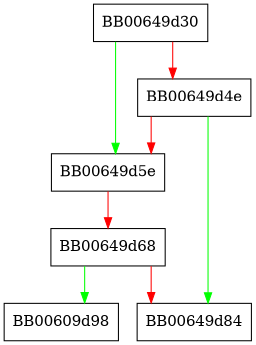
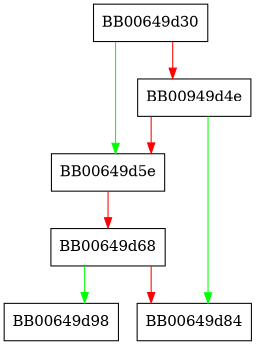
(194, 98) -> (194, 98)
(61, 322) -> (61, 322)
